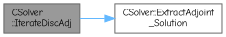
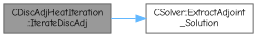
(42, 18) -> (57, 18)
